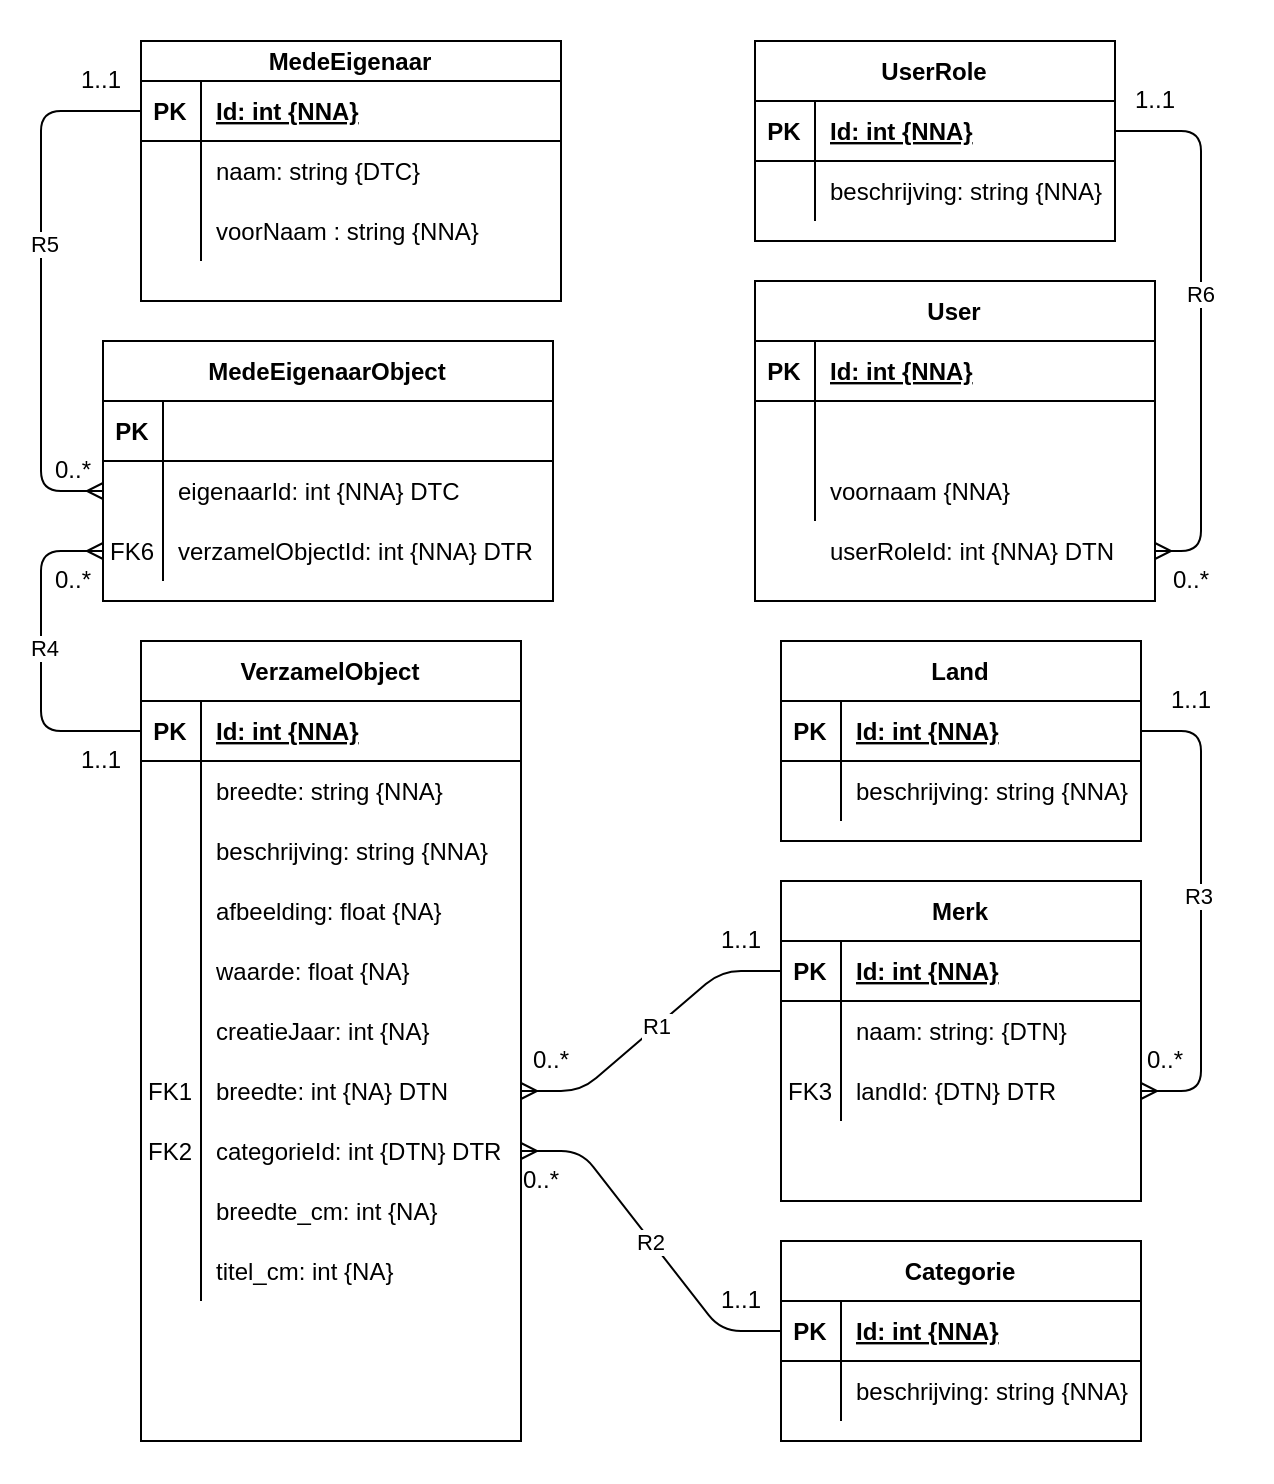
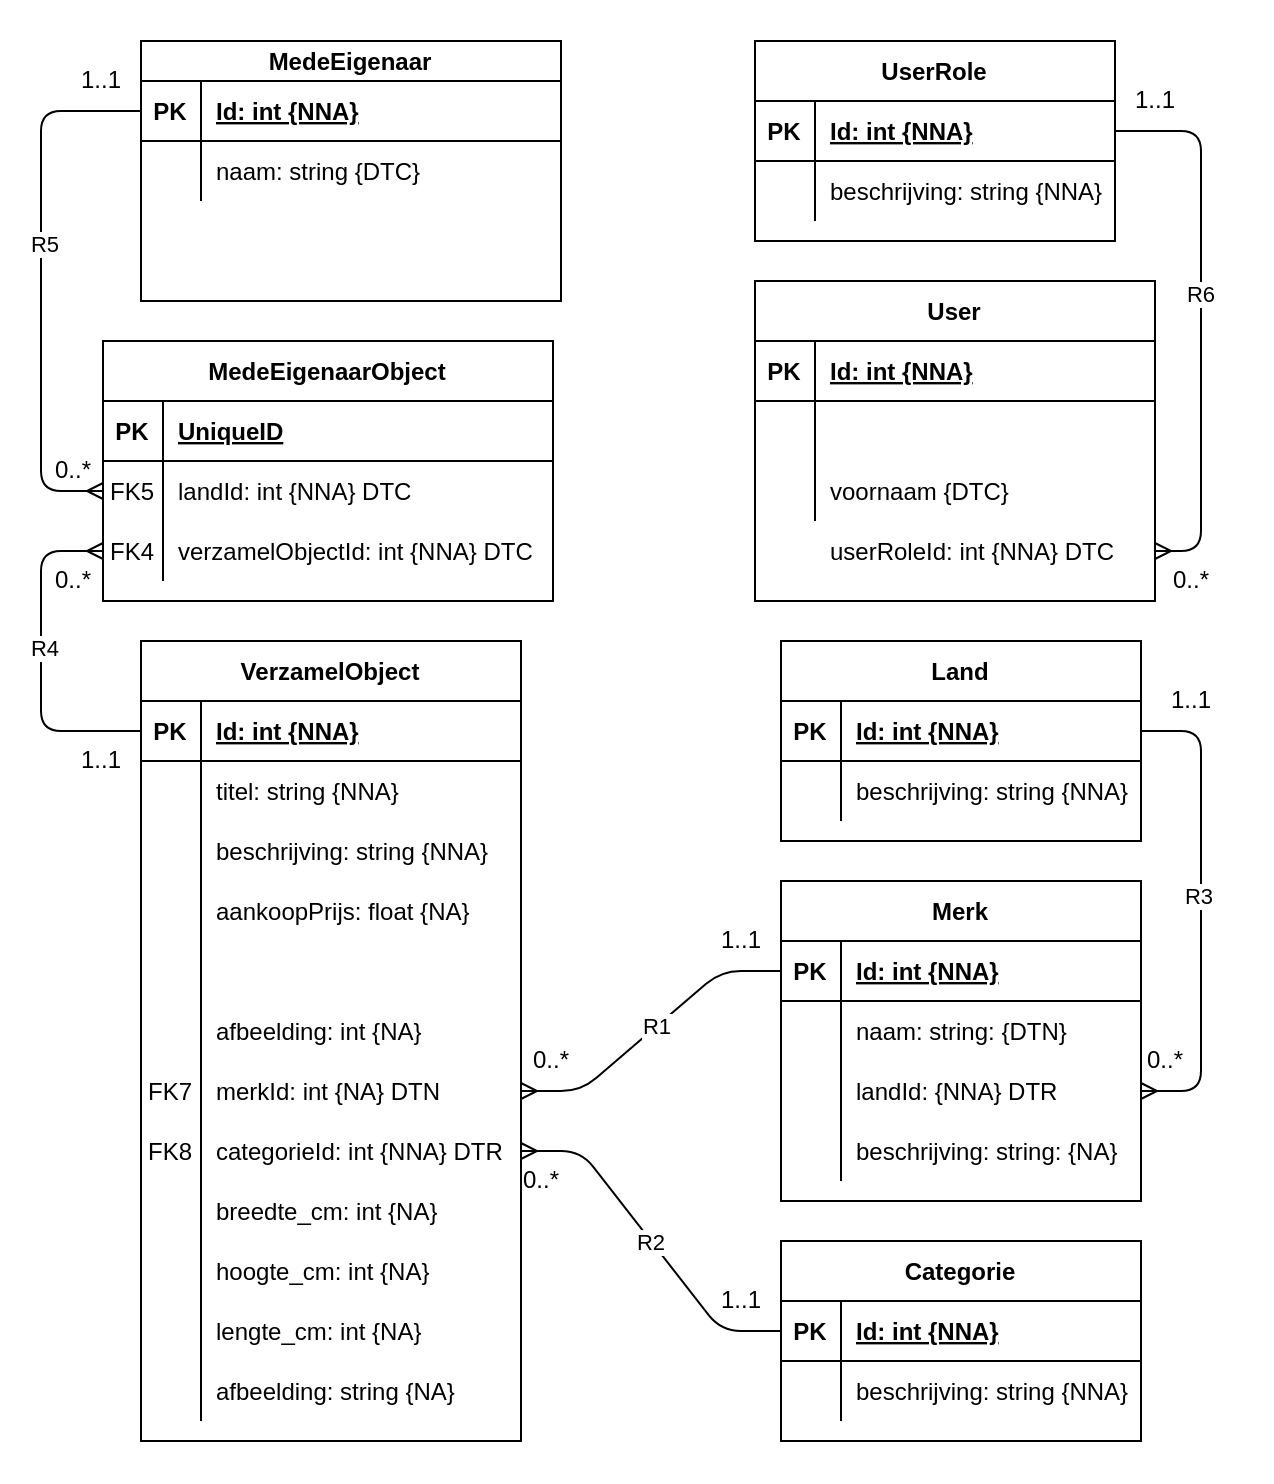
(381, 231) -> none
none -> (358, 431)
none -> (133, 491)
(327, 492) -> (300, 492)
(921, 492) -> (921, 492)
(132, 552) -> (132, 552)
(368, 552) -> (368, 552)
(979, 552) -> (979, 552)
(345, 792) -> (325, 792)
(345, 912) -> (362, 912)
(361, 971) -> none
(342, 1032) -> (332, 1032)
(811, 1091) -> none
(170, 1092) -> (170, 1092)
(342, 1092) -> (335, 1092)
(958, 1092) -> (958, 1092)
none -> (991, 1151)
(170, 1152) -> (170, 1152)
(372, 1152) -> (372, 1152)
(318, 1272) -> (331, 1272)
none -> (361, 1331)
none -> (361, 1391)
